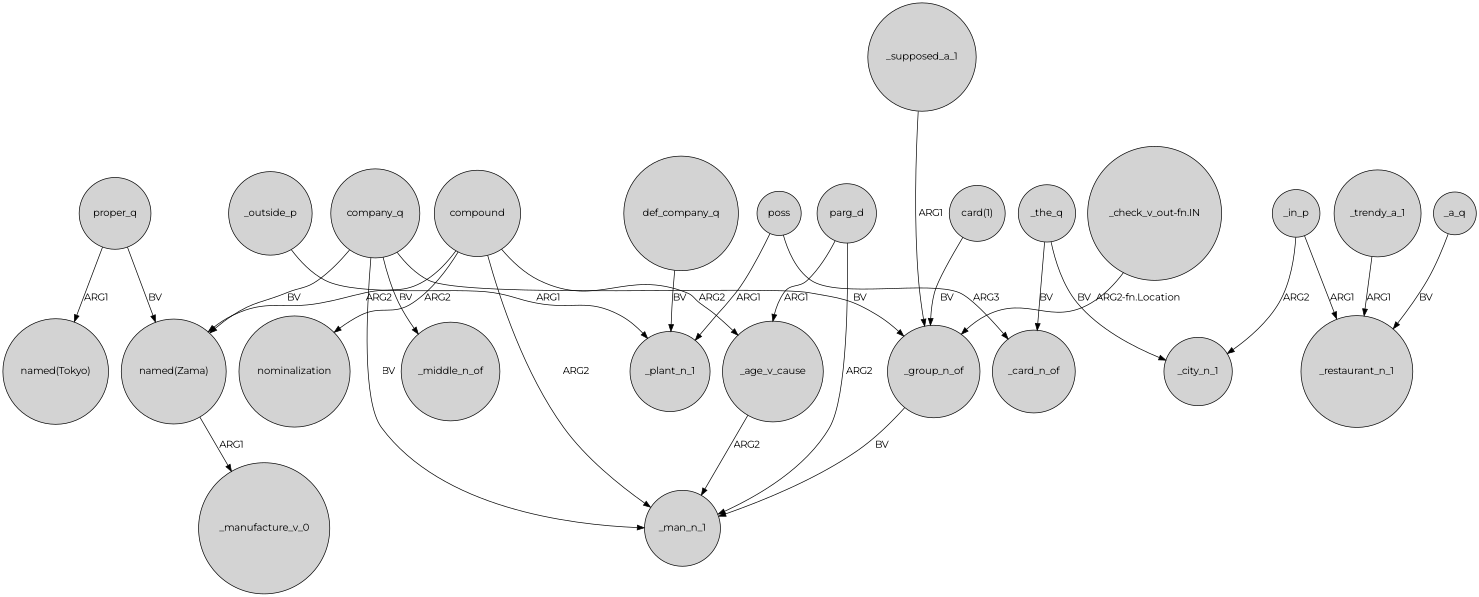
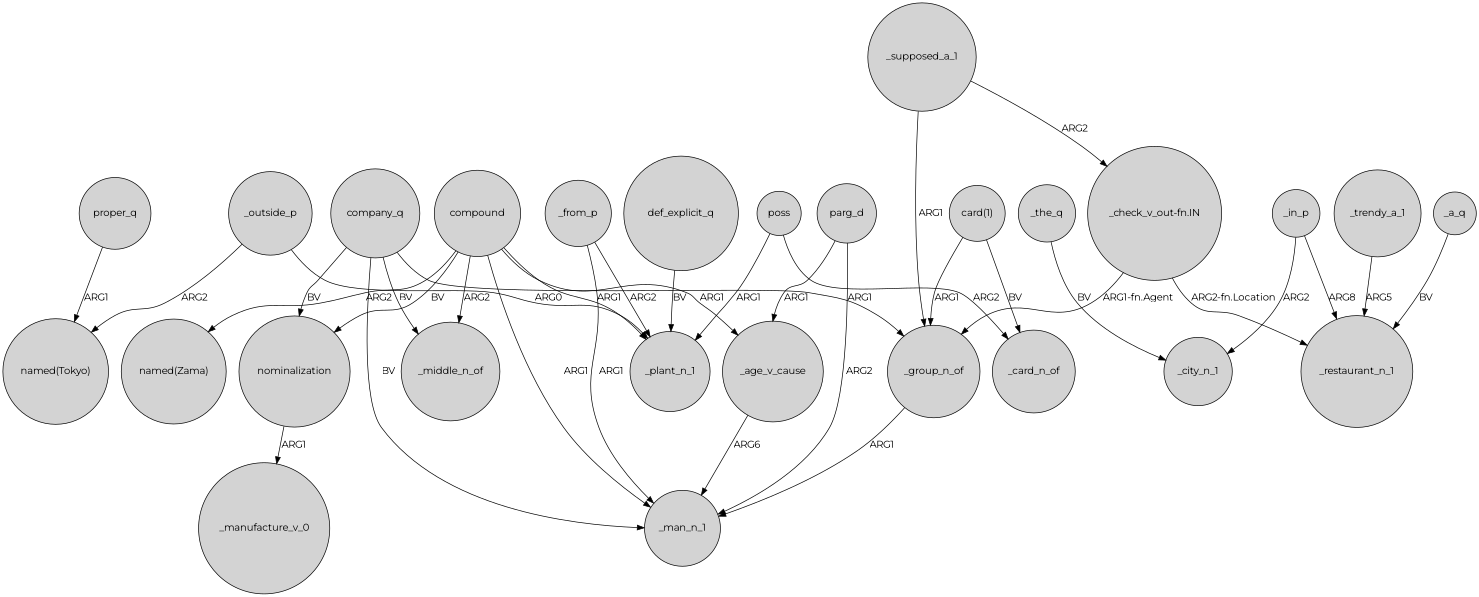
none -> (1038, 118)
none -> (578, 213)
(681, 213) -> (681, 213)
(140, 281) -> none
none -> (466, 281)
(1041, 283) -> (1002, 283)
(285, 293) -> (324, 274)
none -> (570, 295)
none -> (175, 297)
(438, 298) -> (438, 298)
(549, 298) -> (549, 298)
(712, 298) -> (712, 298)
(860, 298) -> (860, 298)
(947, 298) -> (947, 298)
(987, 298) -> (987, 298)
(1138, 298) -> (1138, 298)
(1342, 298) -> (1342, 298)
(1379, 298) -> (1379, 298)
none -> (1232, 314)
(576, 372) -> (576, 372)
(214, 441) -> (281, 442)
(747, 445) -> (747, 445)
(882, 445) -> (882, 445)
